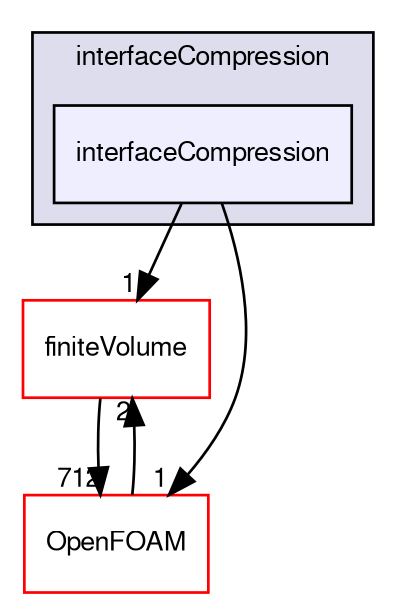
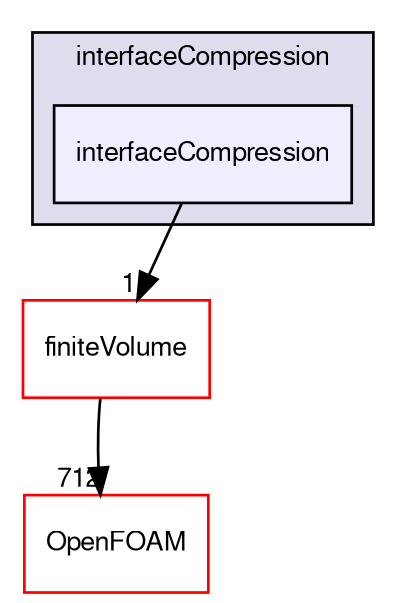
(246, 345) -> none
(134, 460) -> none
